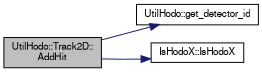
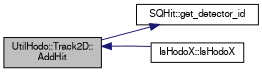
(197, 15) -> (197, 15)
(121, 59) -> (131, 46)
